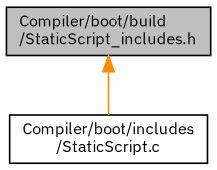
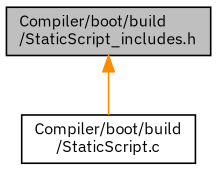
(109, 139) -> (109, 139)
